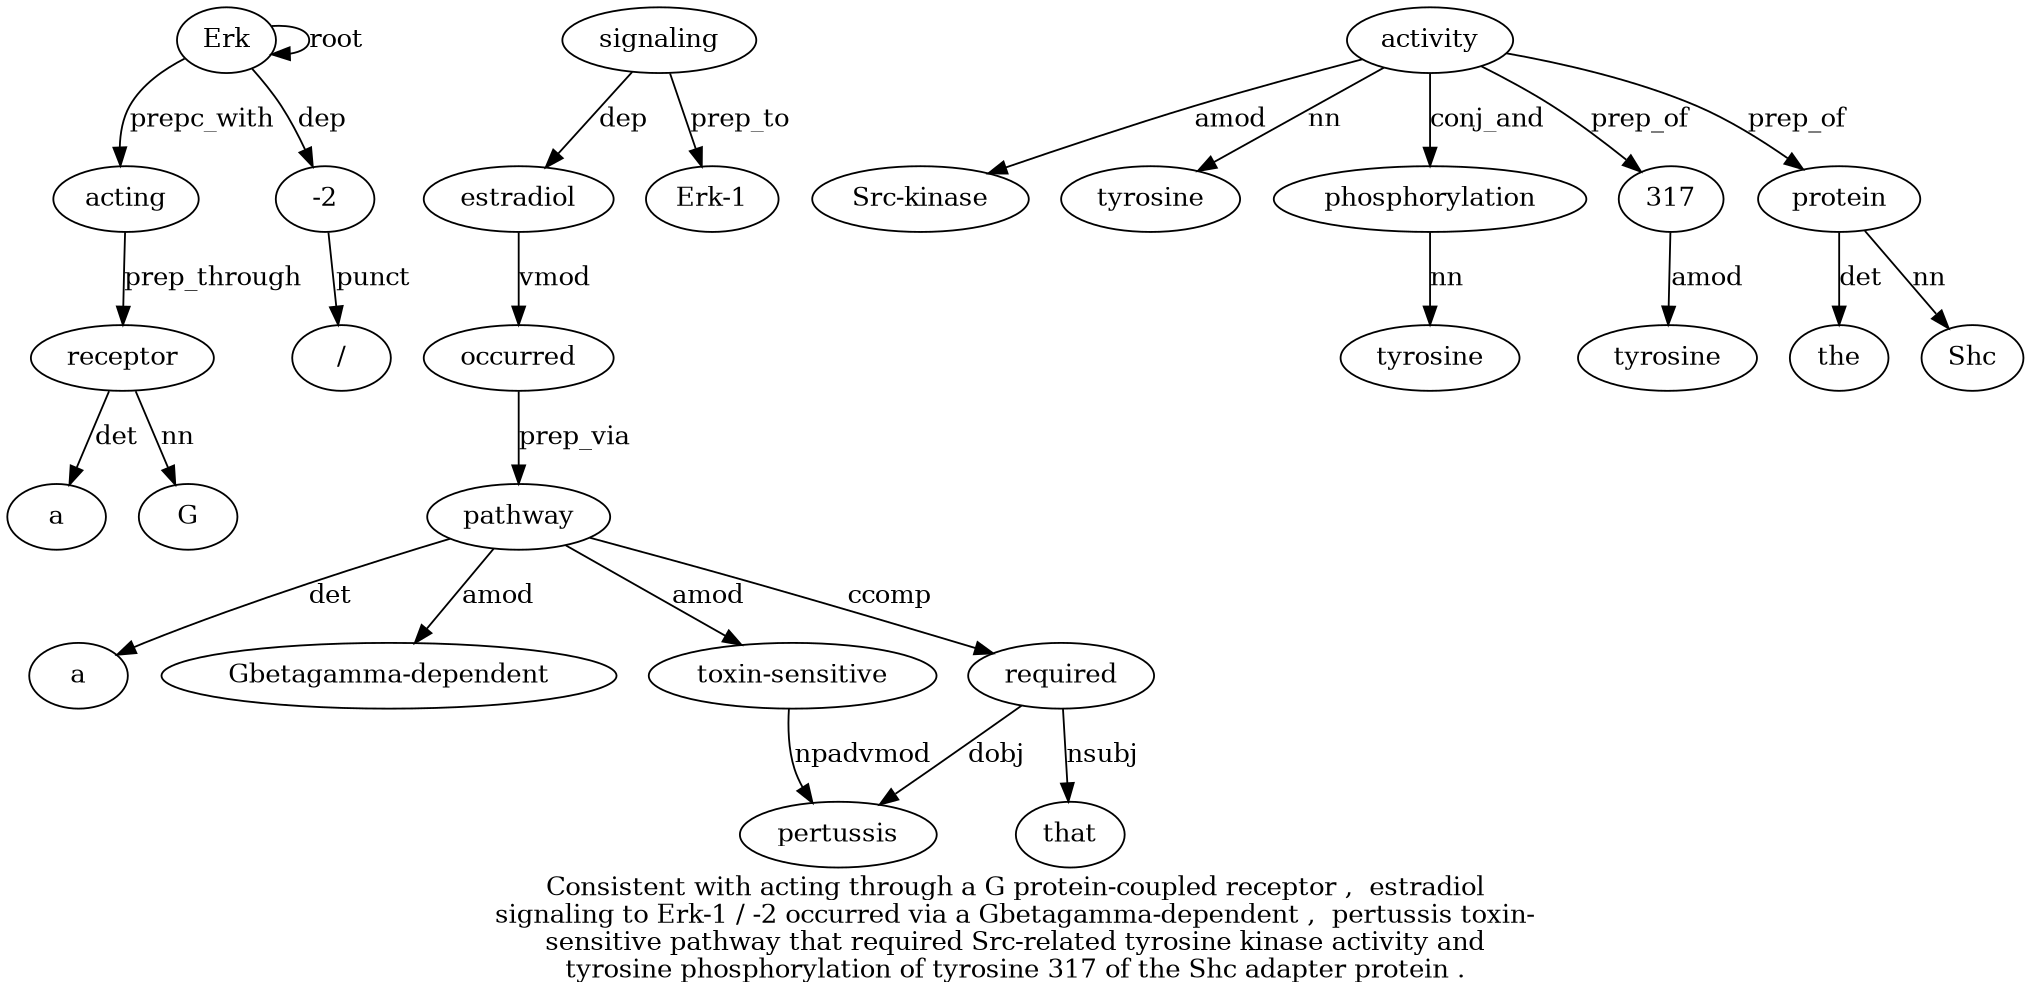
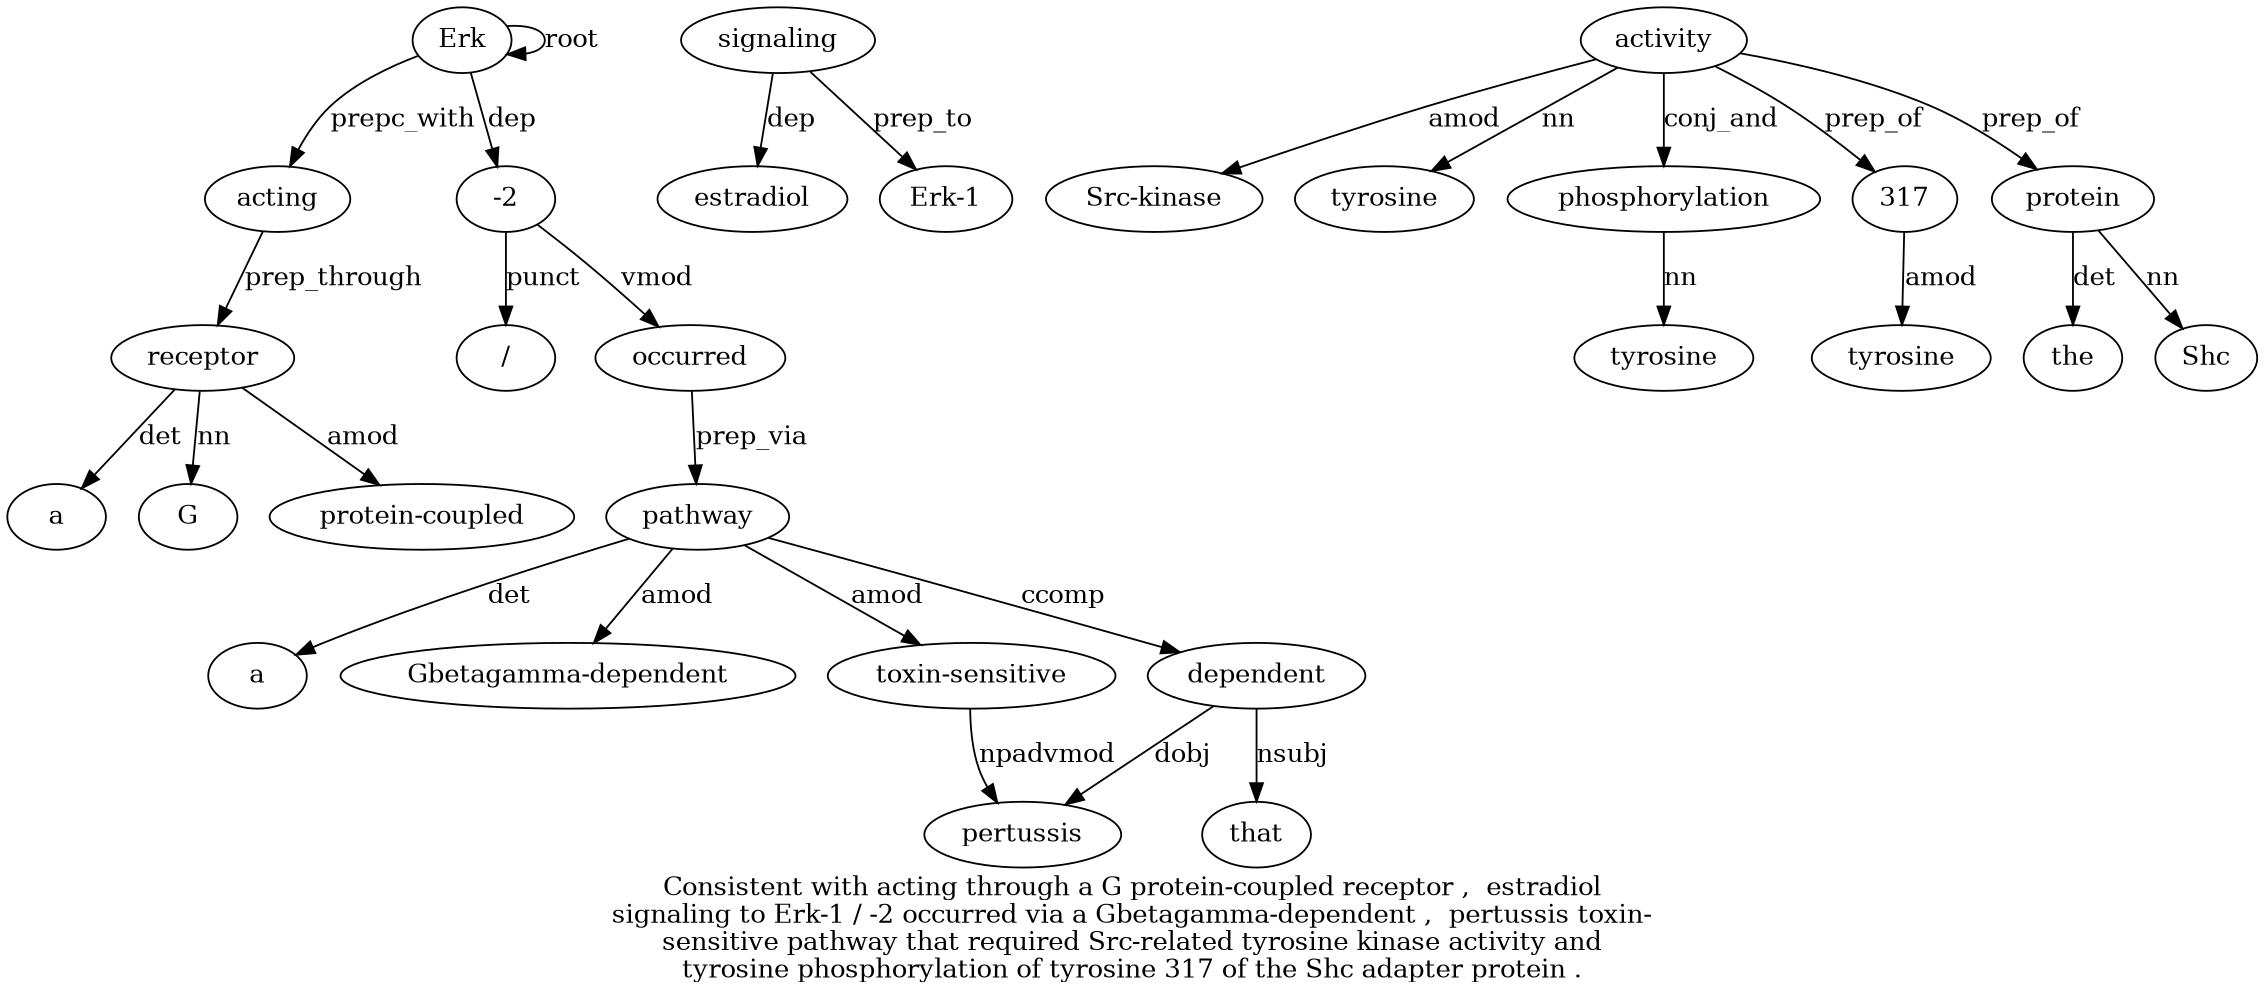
(519, 269) -> (592, 268)
none -> (422, 517)
(1061, 676) -> (1257, 676)
